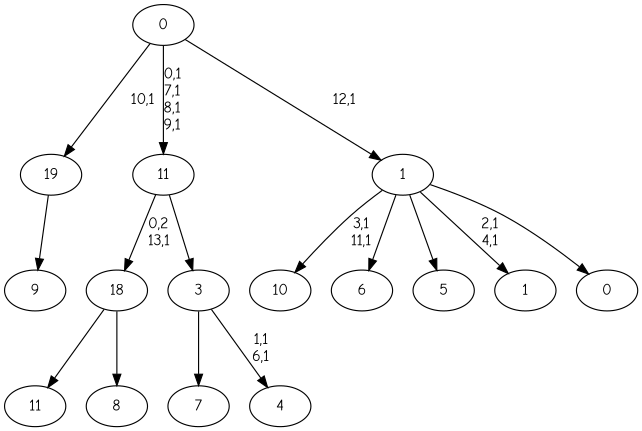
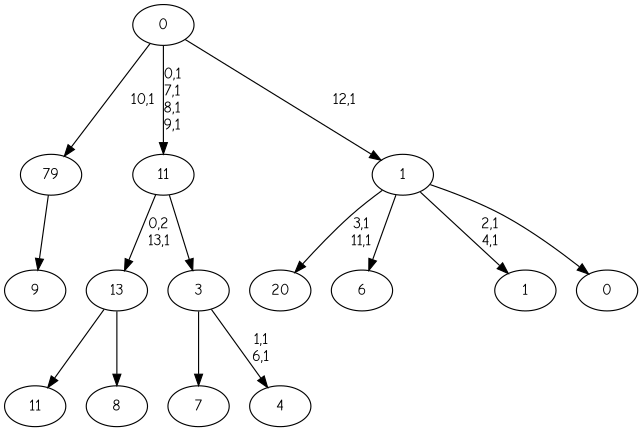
(51, 175) -> (51, 175)
(117, 290) -> (117, 290)
(280, 290) -> (280, 290)
(444, 290) -> none
